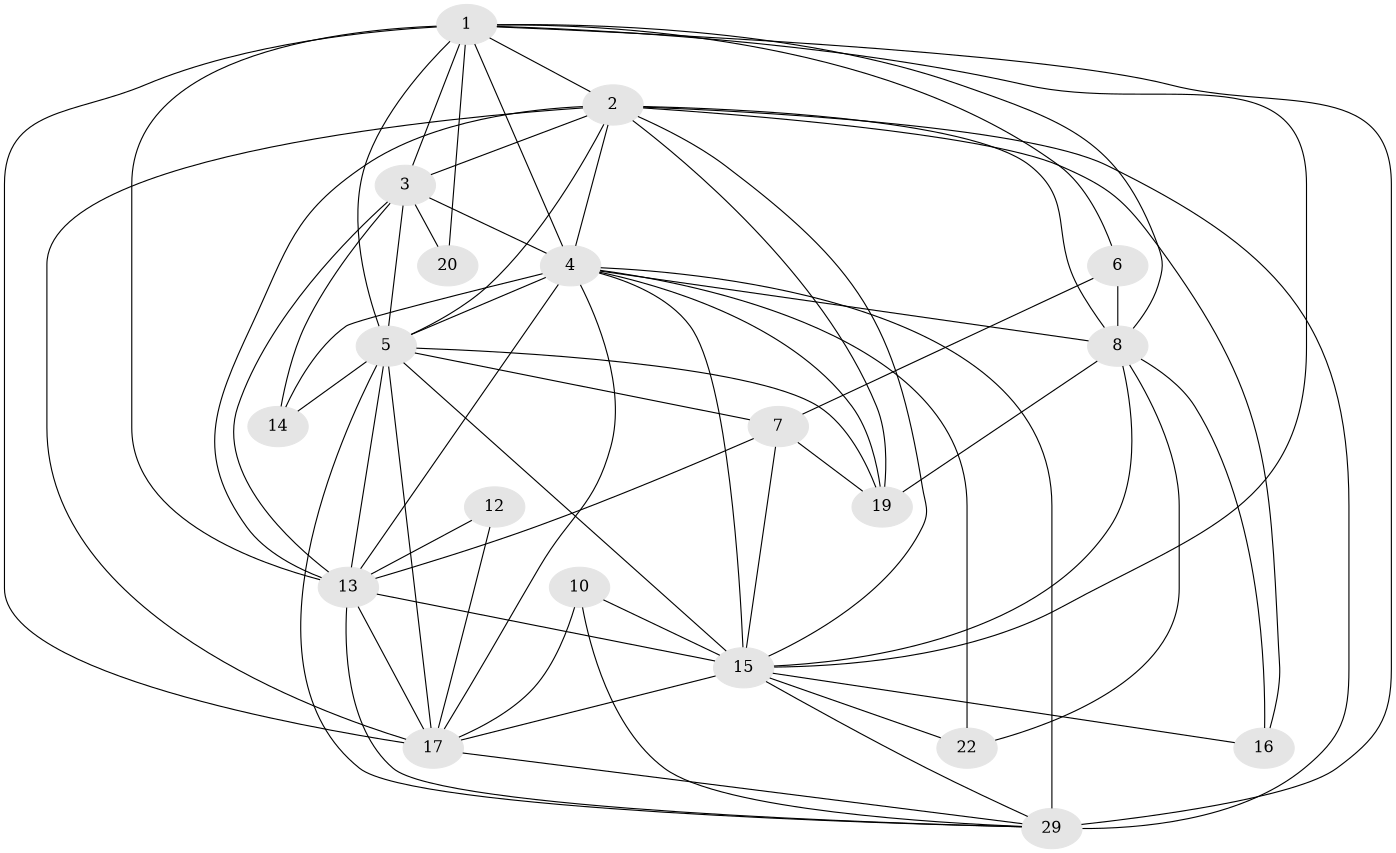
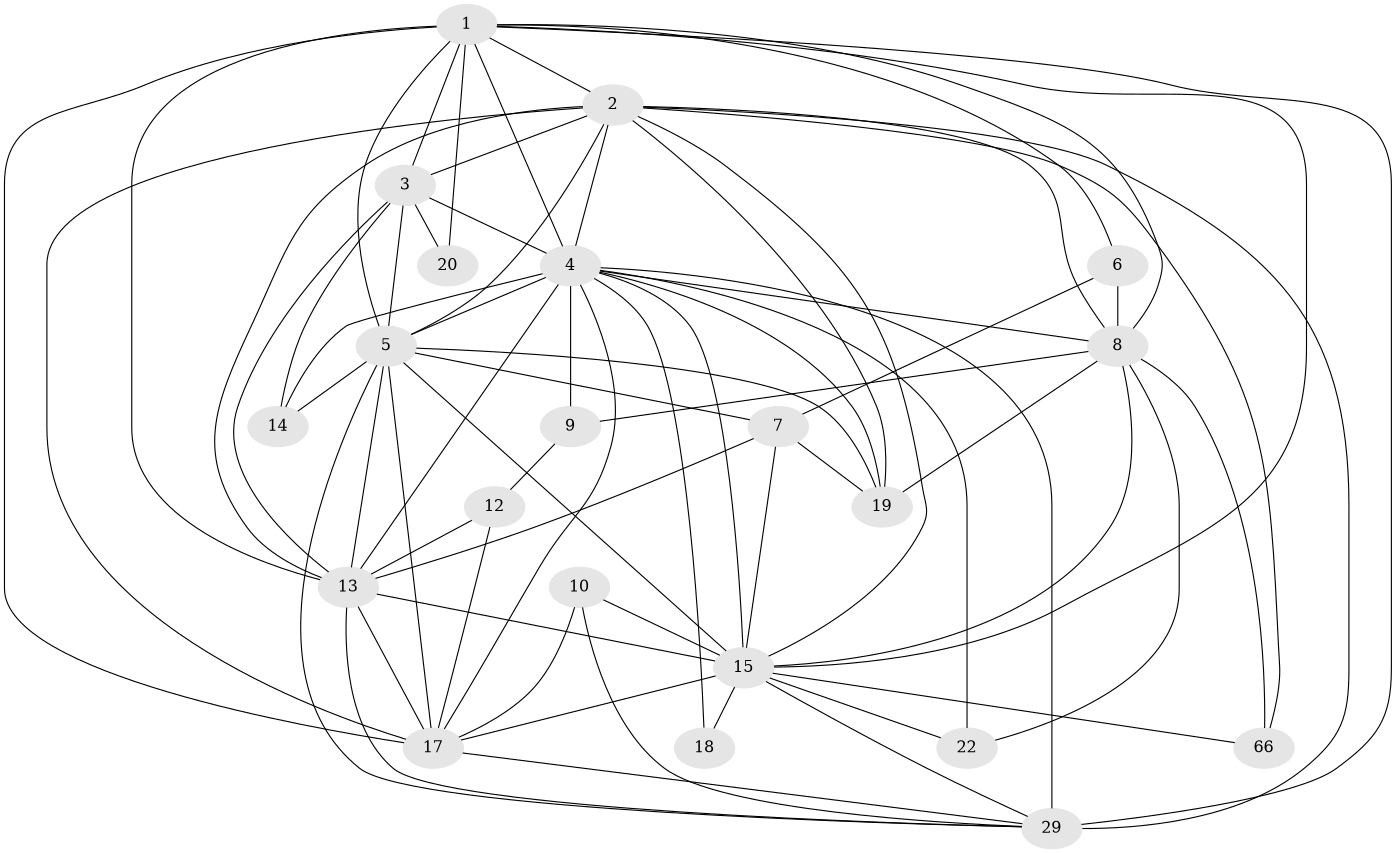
none -> (571, 427)
none -> (705, 748)
(1264, 748) -> (1264, 748)
